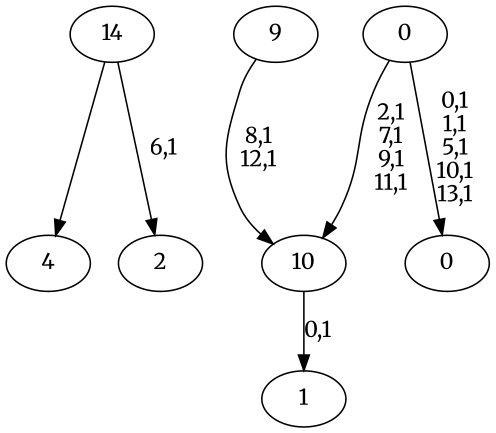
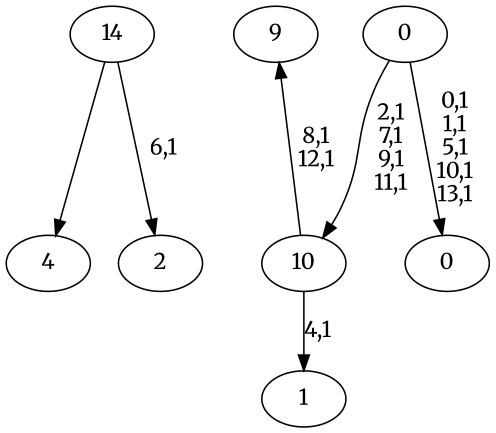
(226, 148) -> (291, 157)
(318, 331) -> (318, 331)
